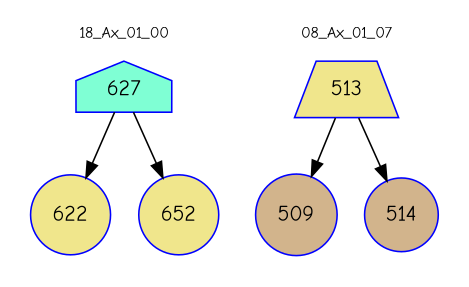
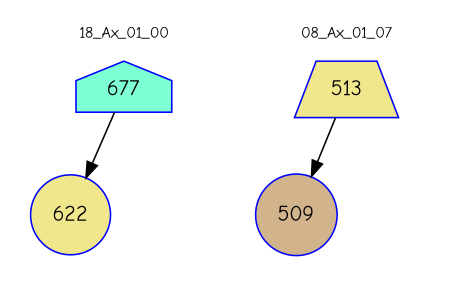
(124, 89) -> (124, 89)
(179, 215) -> none
(401, 215) -> none
